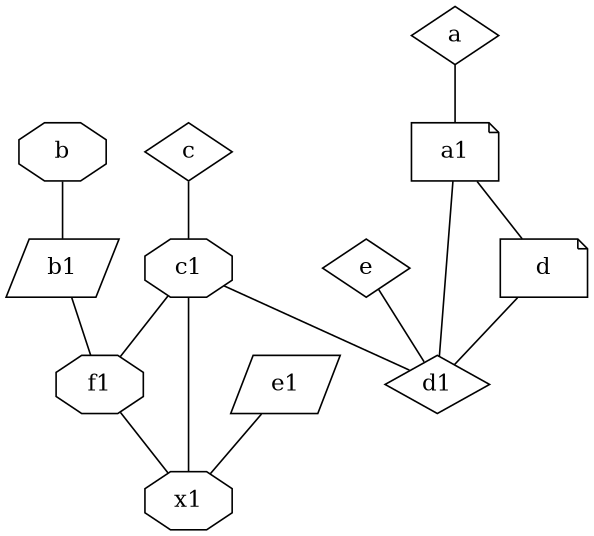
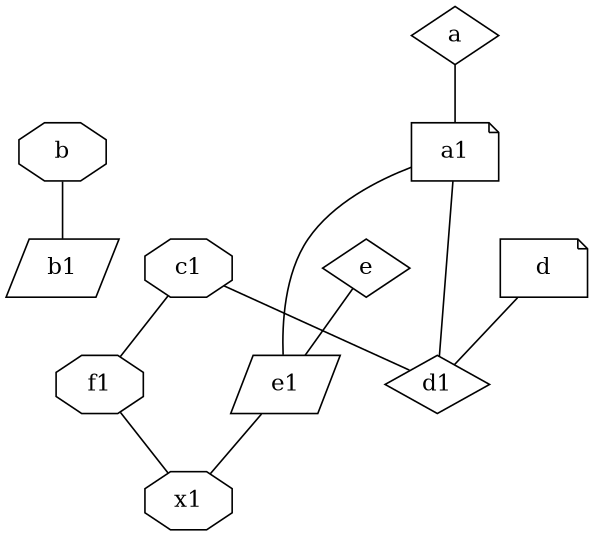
(189, 152) -> none
(500, 210) -> (310, 236)
(81, 326) -> none
(401, 326) -> (329, 322)
(189, 384) -> none
